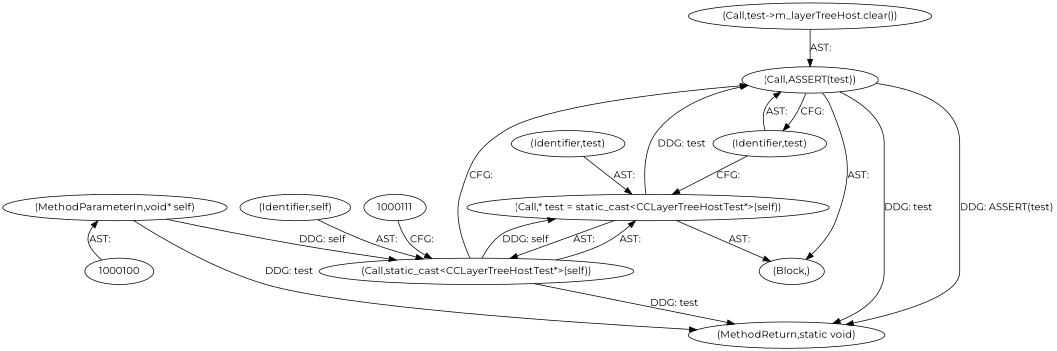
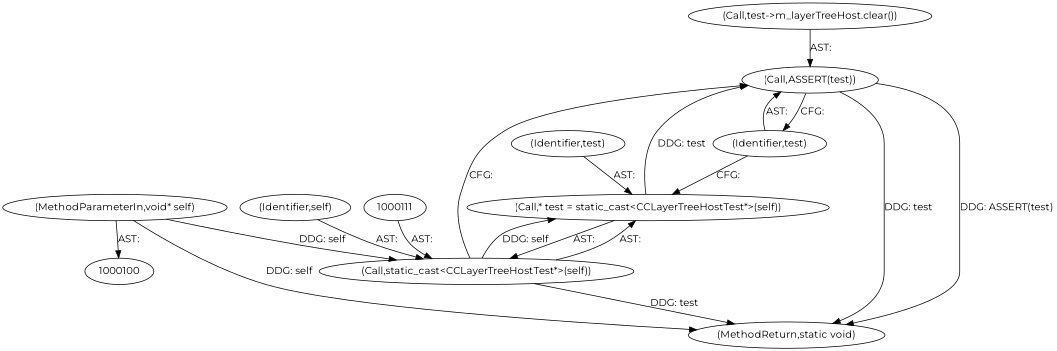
(424, 239) -> (424, 239)
(89, 245) -> (117, 236)
(289, 271) -> (289, 271)
(792, 271) -> none
